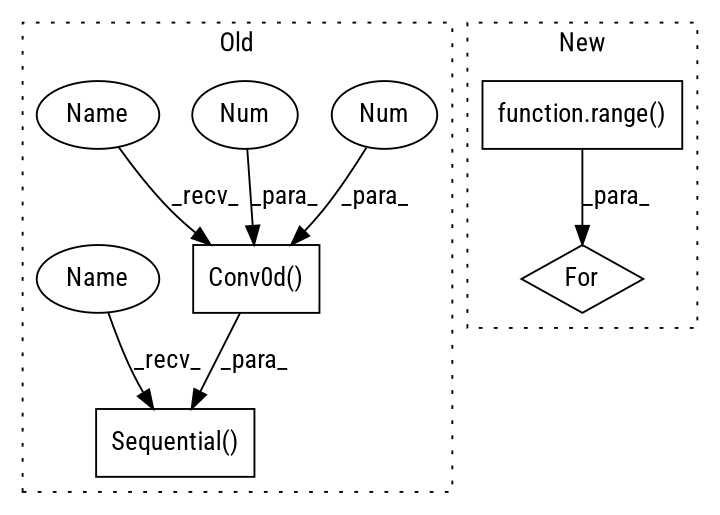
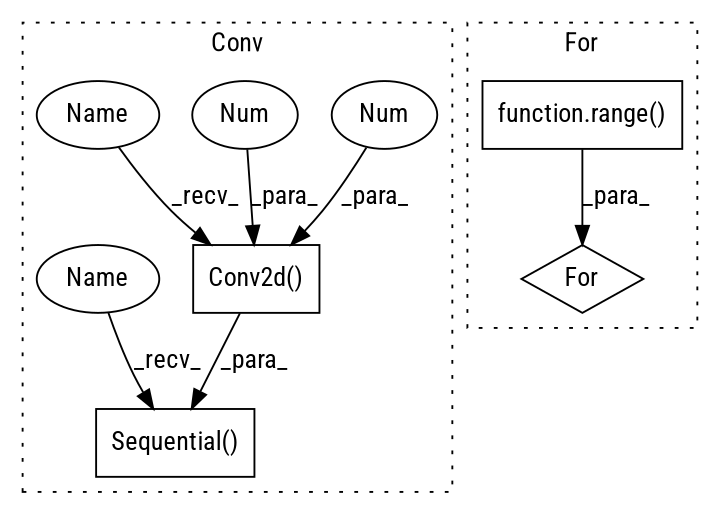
(237, 44) -> (237, 44)
(582, 44) -> (582, 44)
(256, 279) -> (256, 279)
